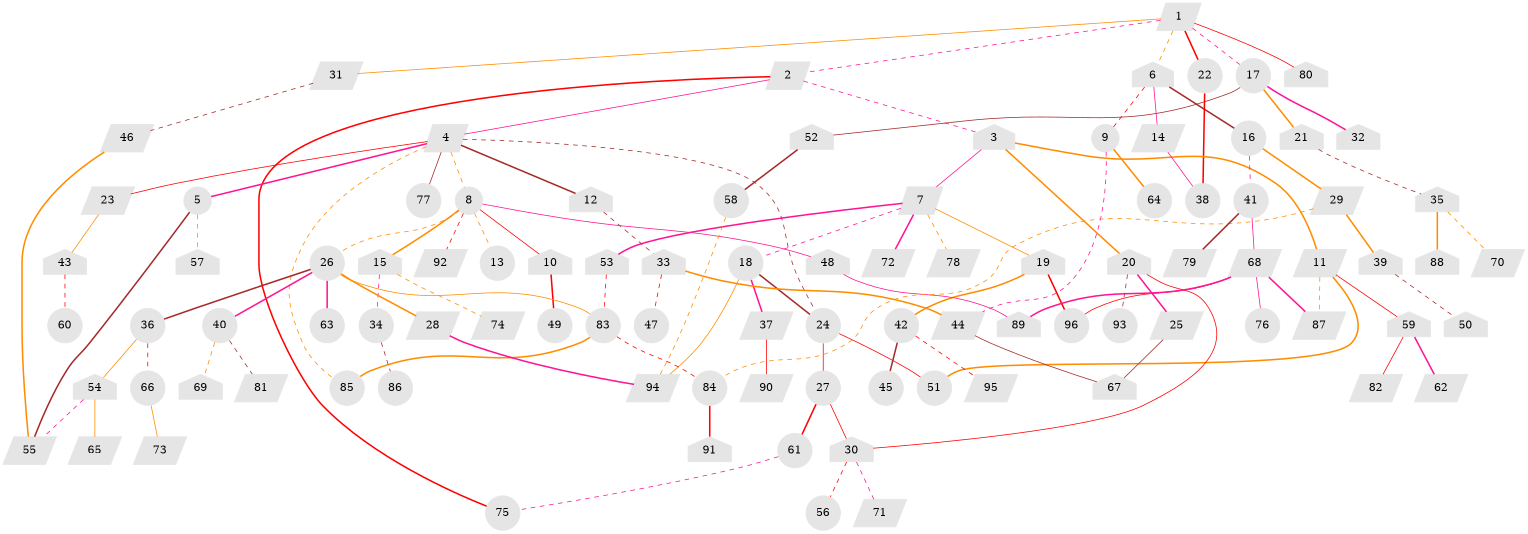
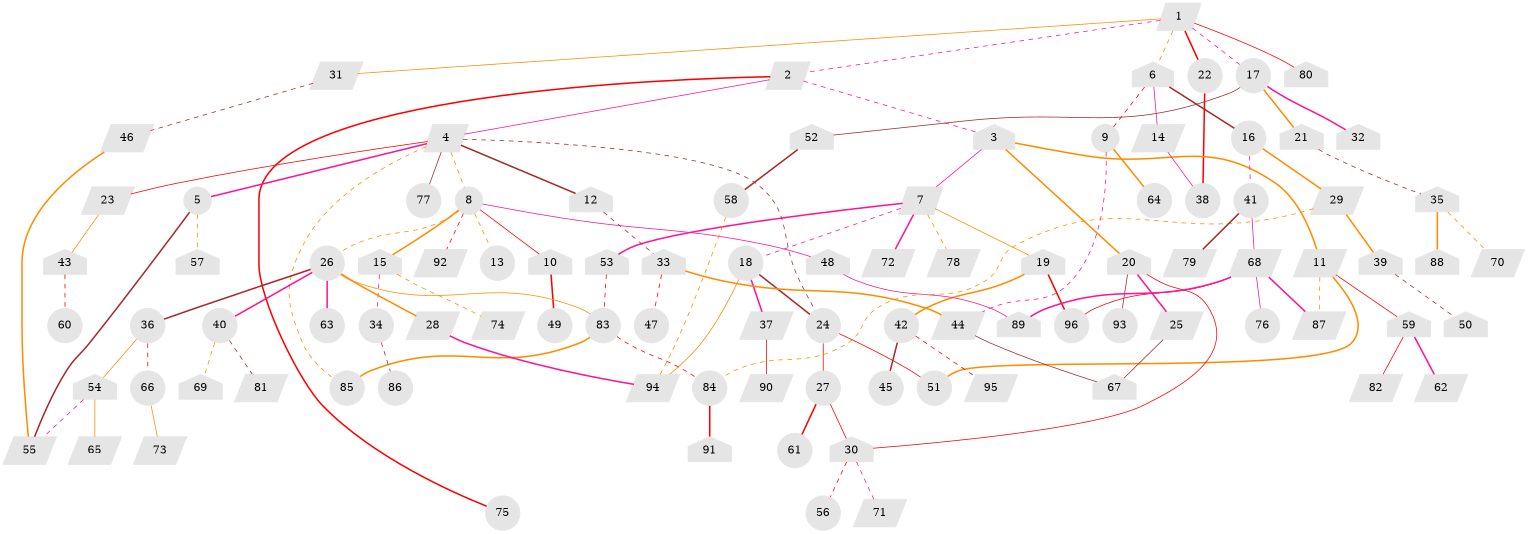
(1125, 289) -> (1125, 289)
(650, 487) -> none
